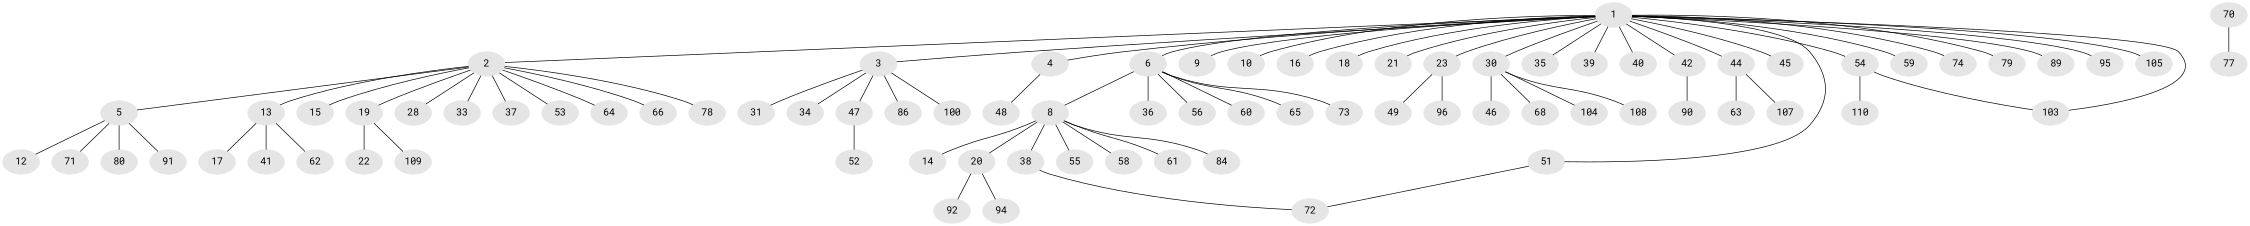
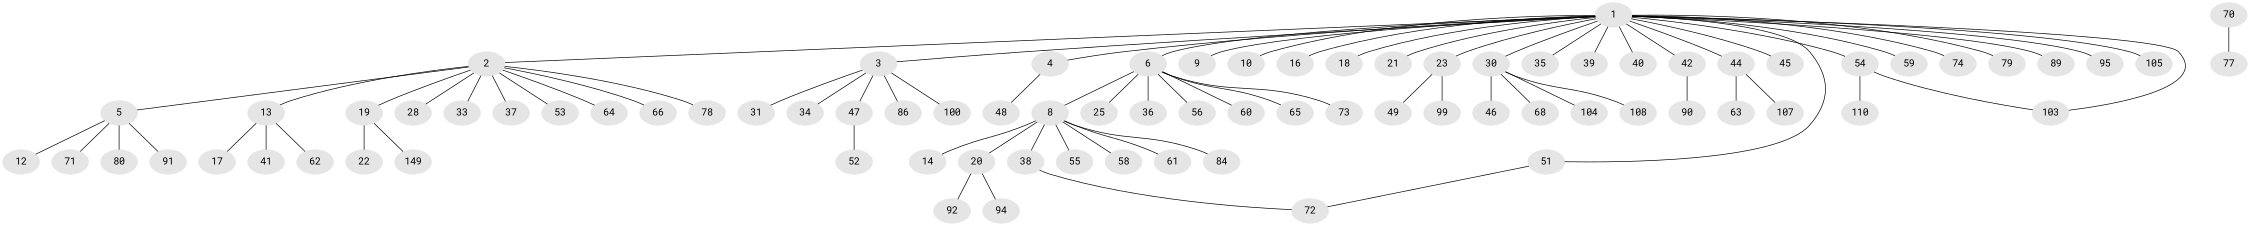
(315, 113) -> none
none -> (1099, 113)
(1442, 113) -> (1442, 113)
(413, 162) -> (413, 162)
